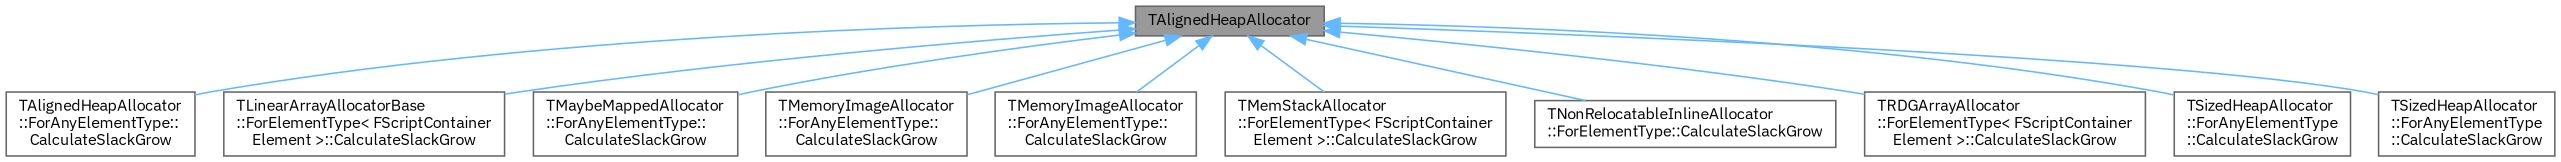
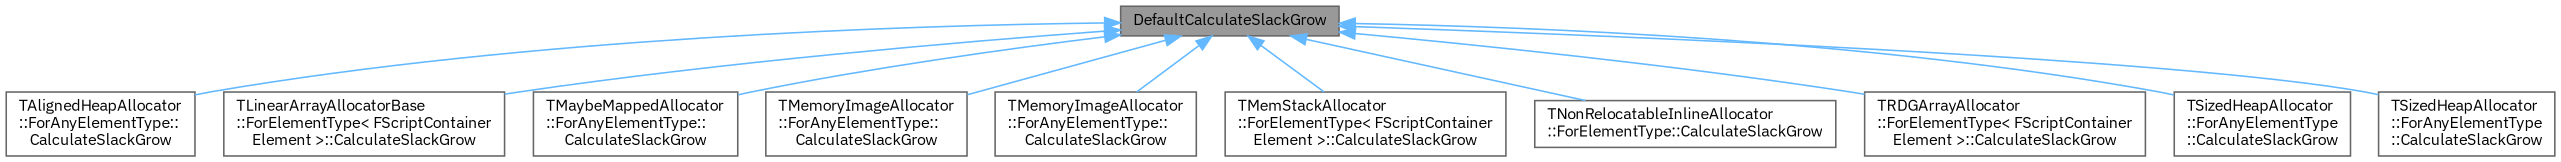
(1230, 21) -> (1230, 21)
